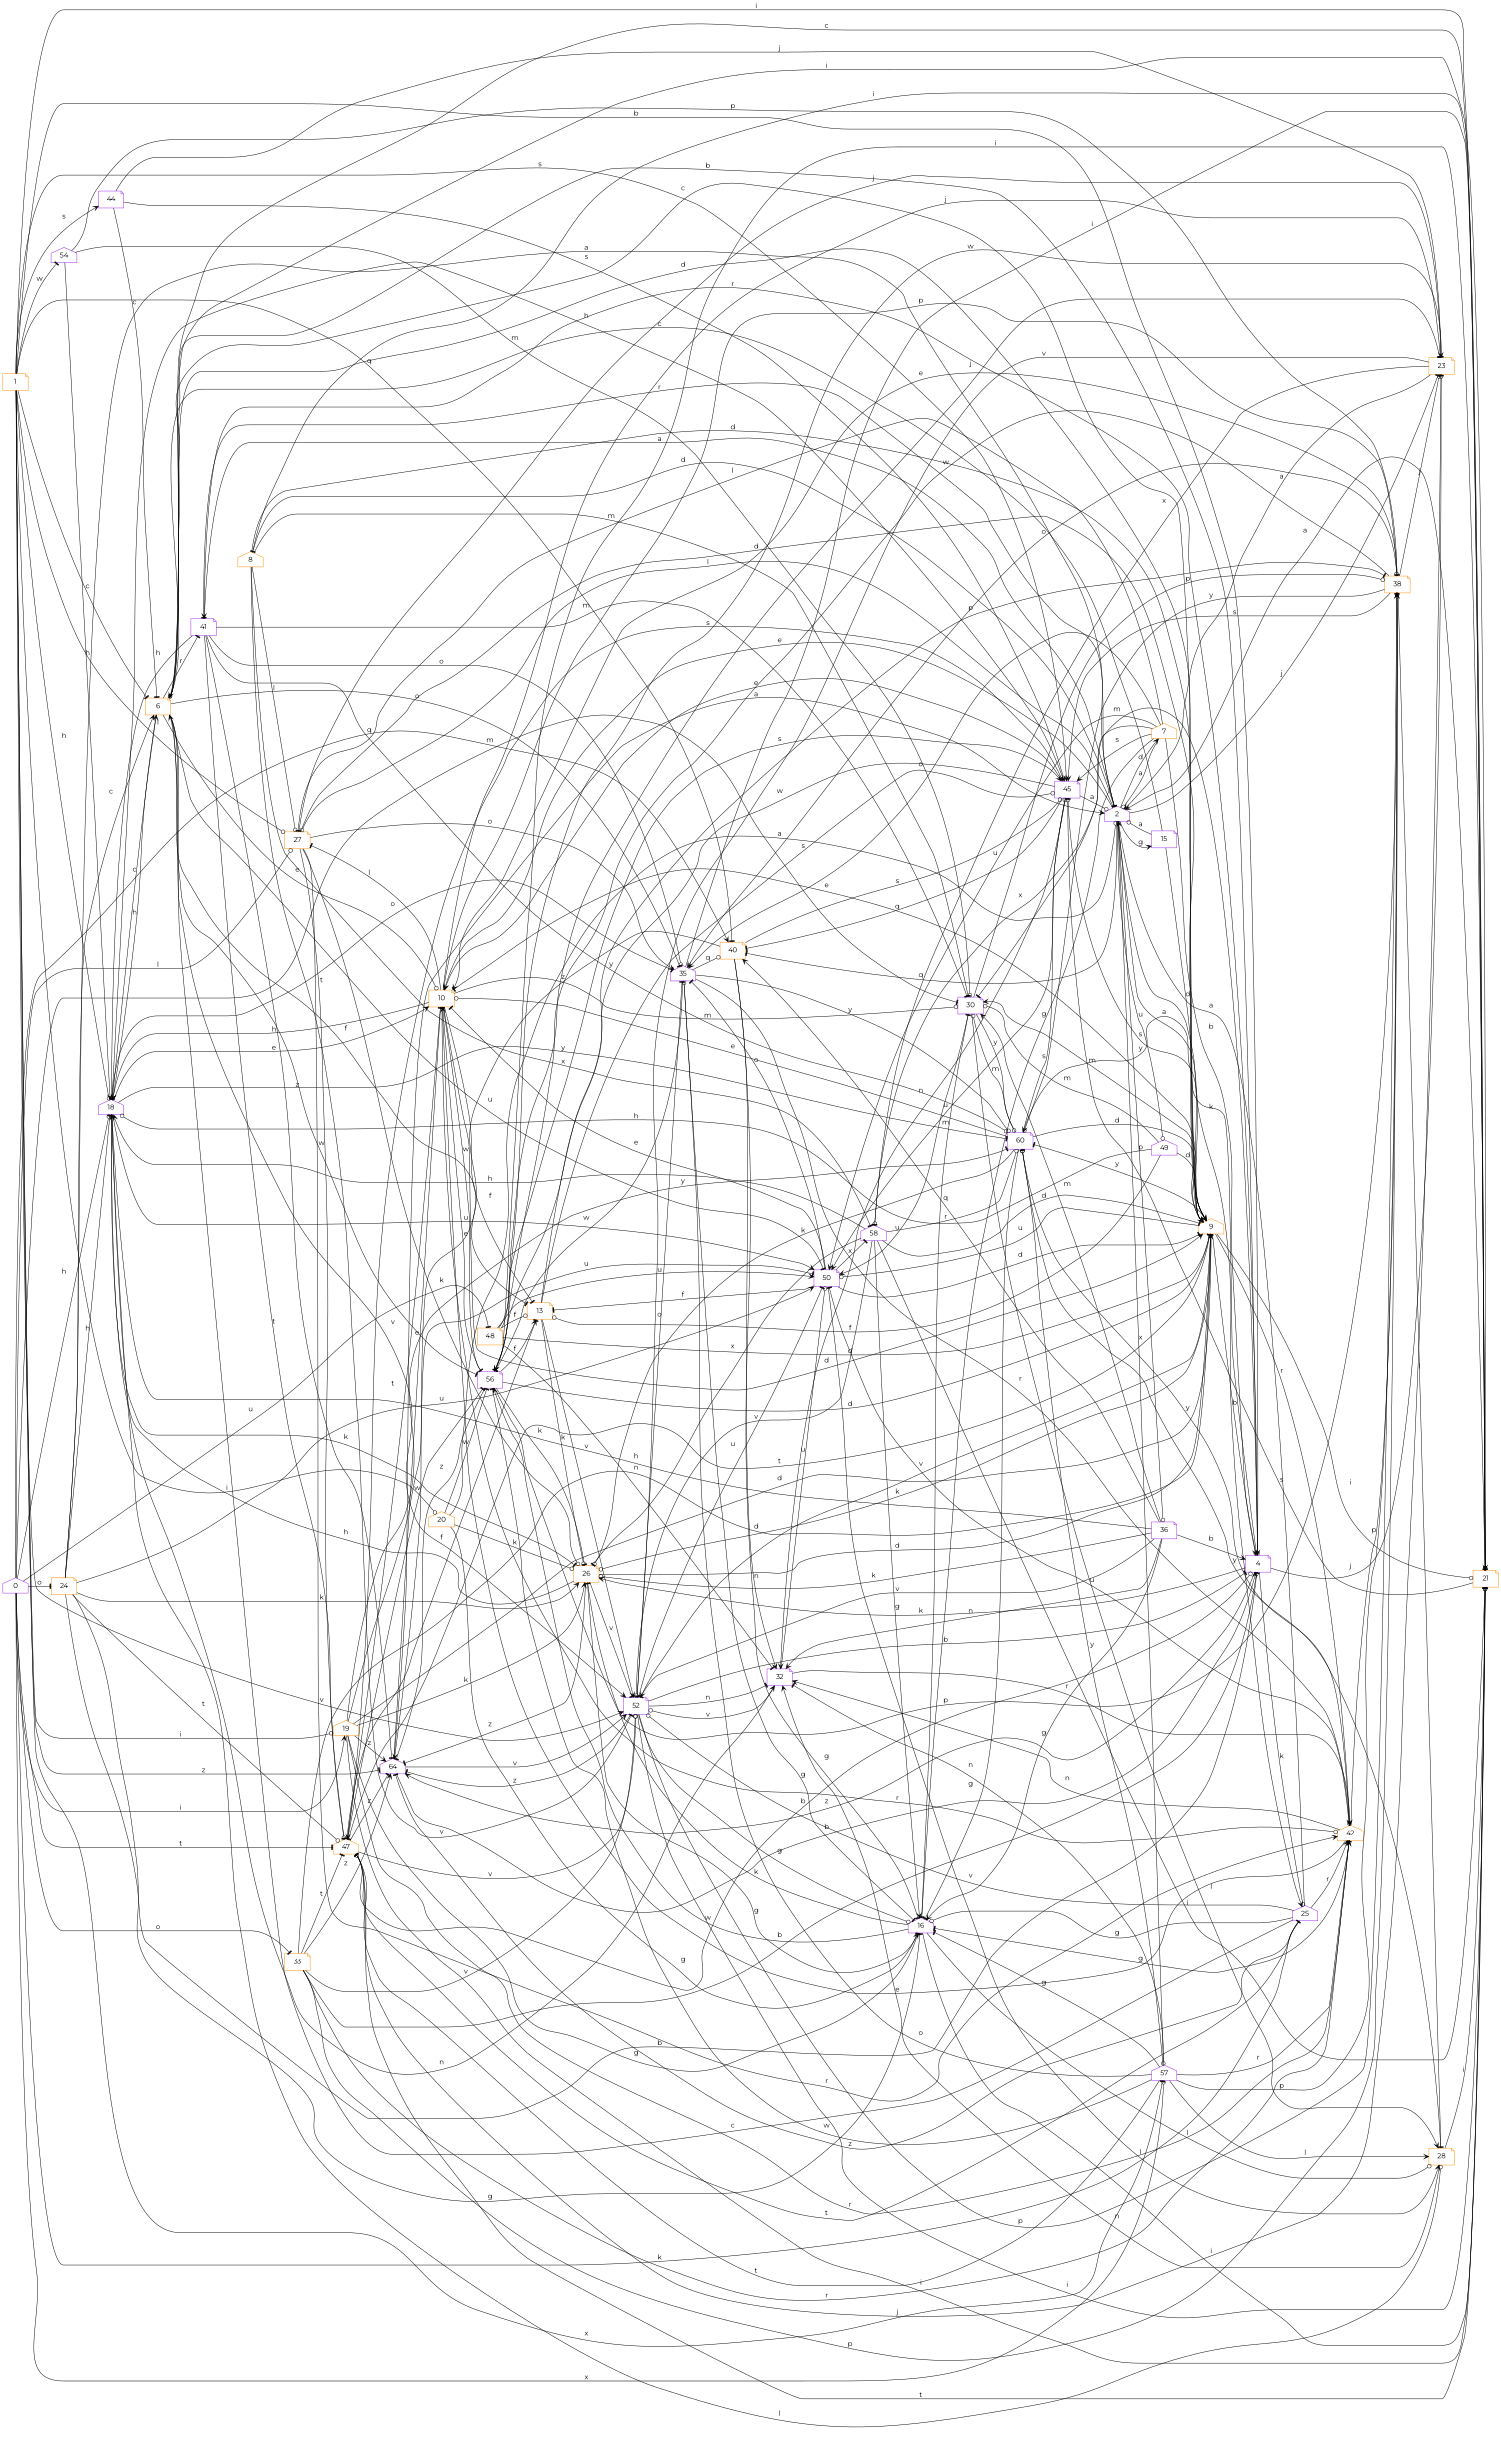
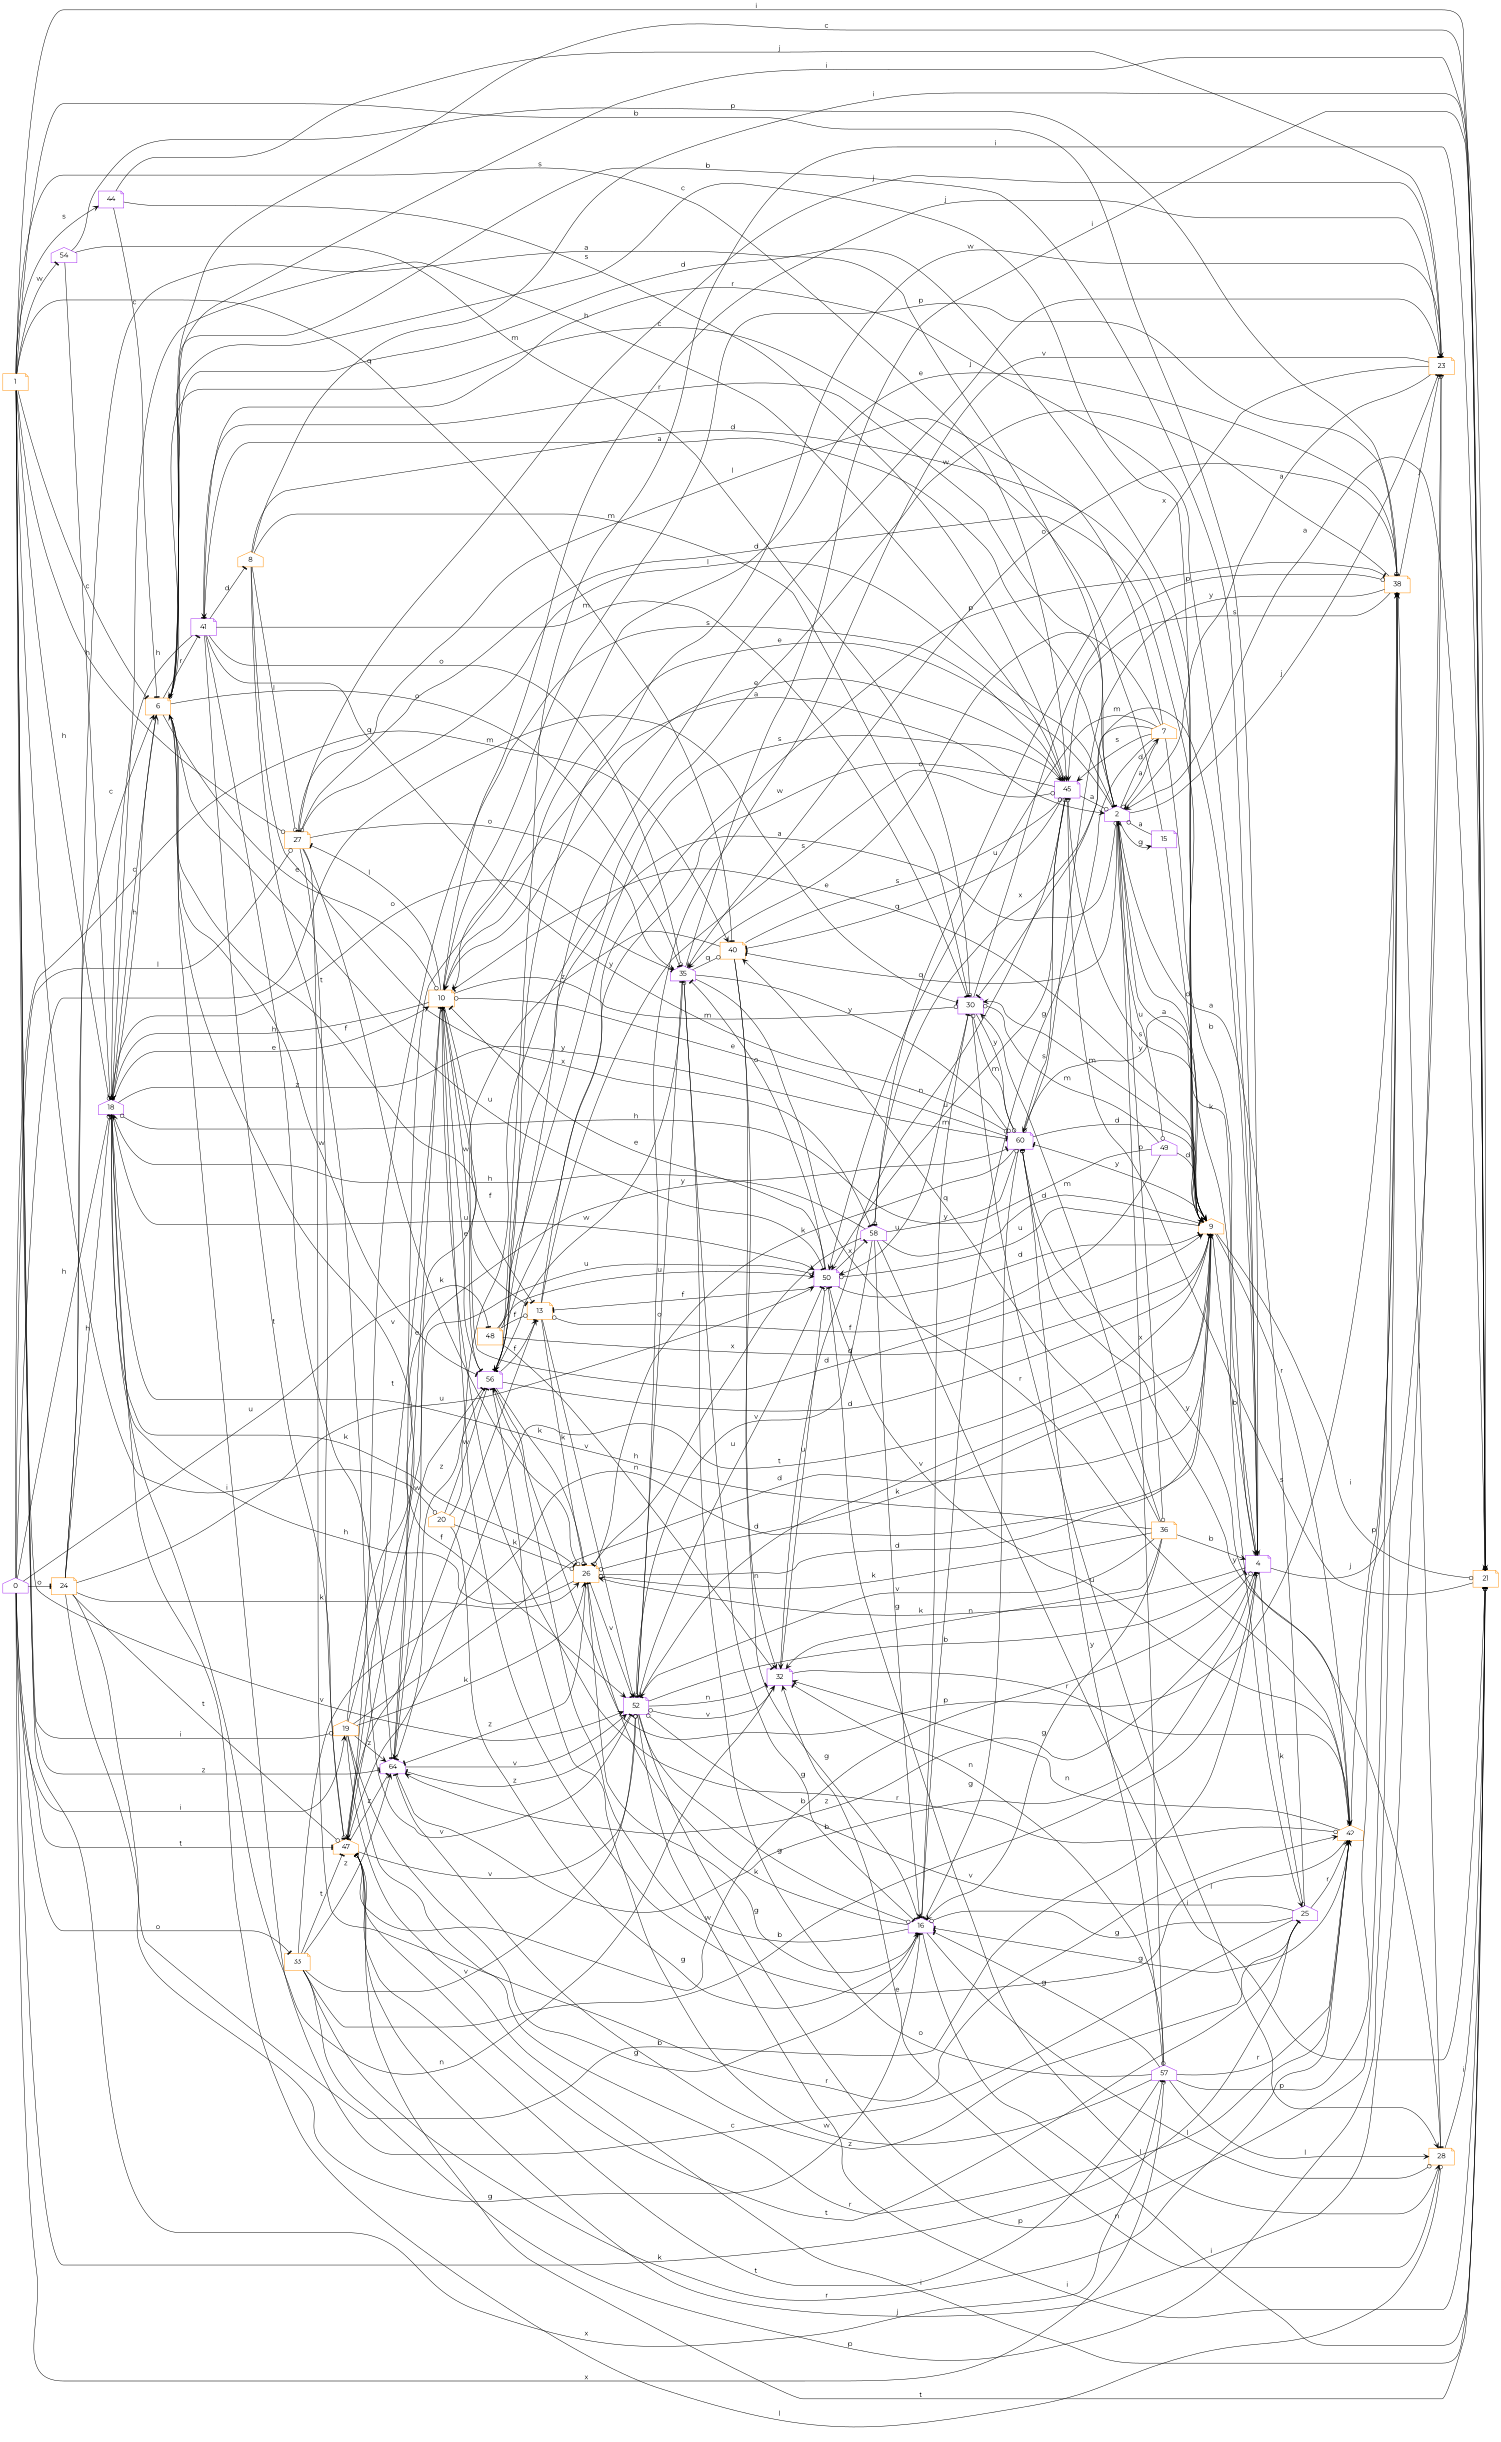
(744, 465) -> (227, 594)
(946, 1217) -> (946, 1217)
(1164, 1530) -> (1164, 1530)
